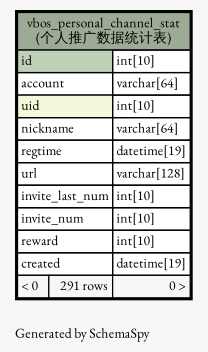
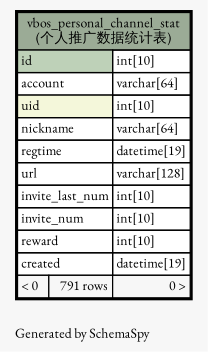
(84, 286) -> (84, 286)
